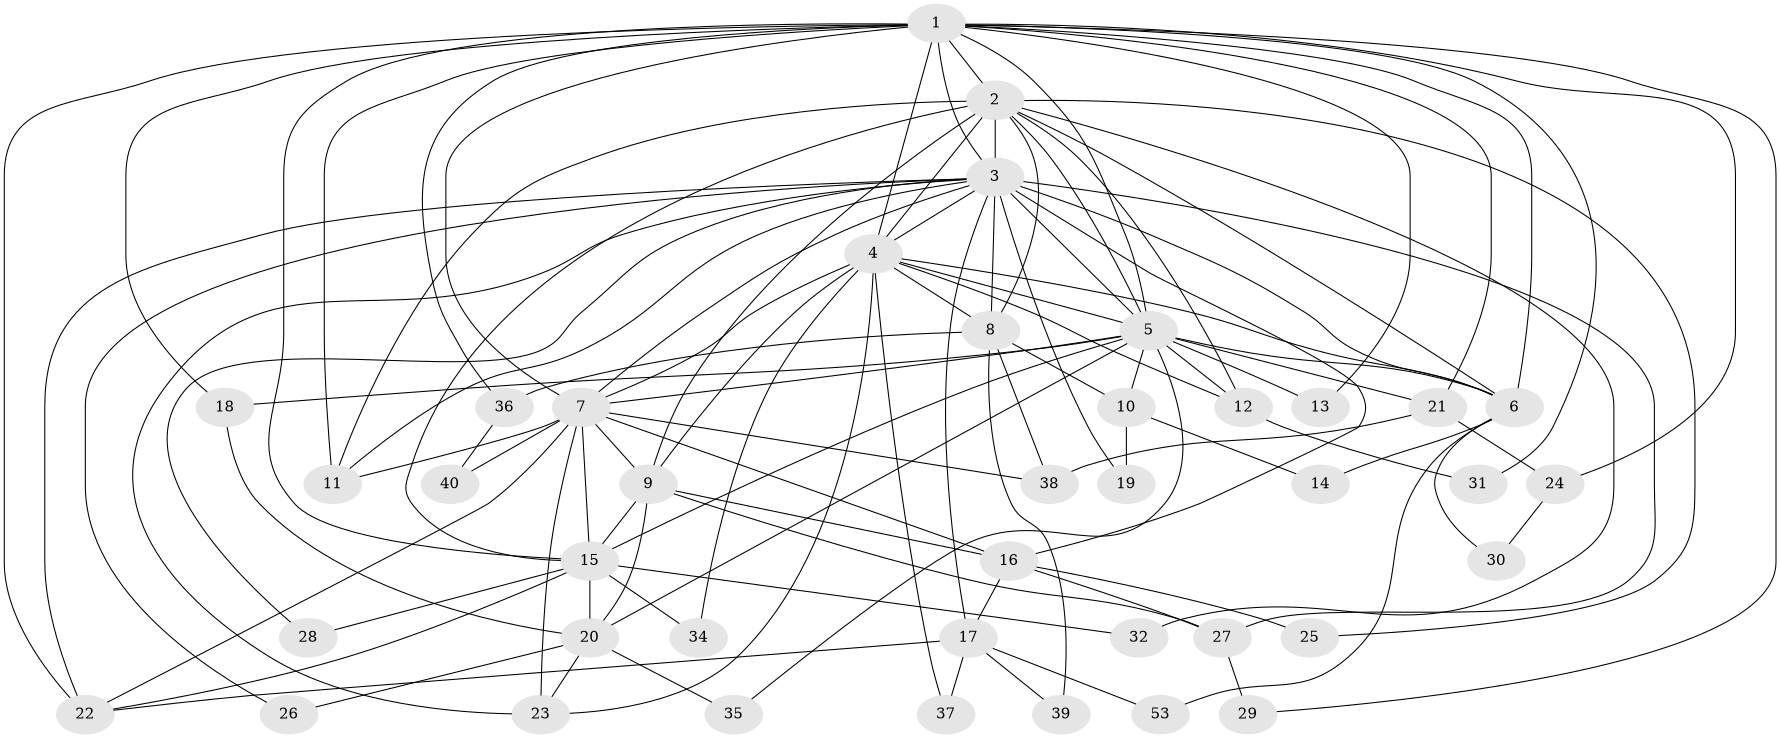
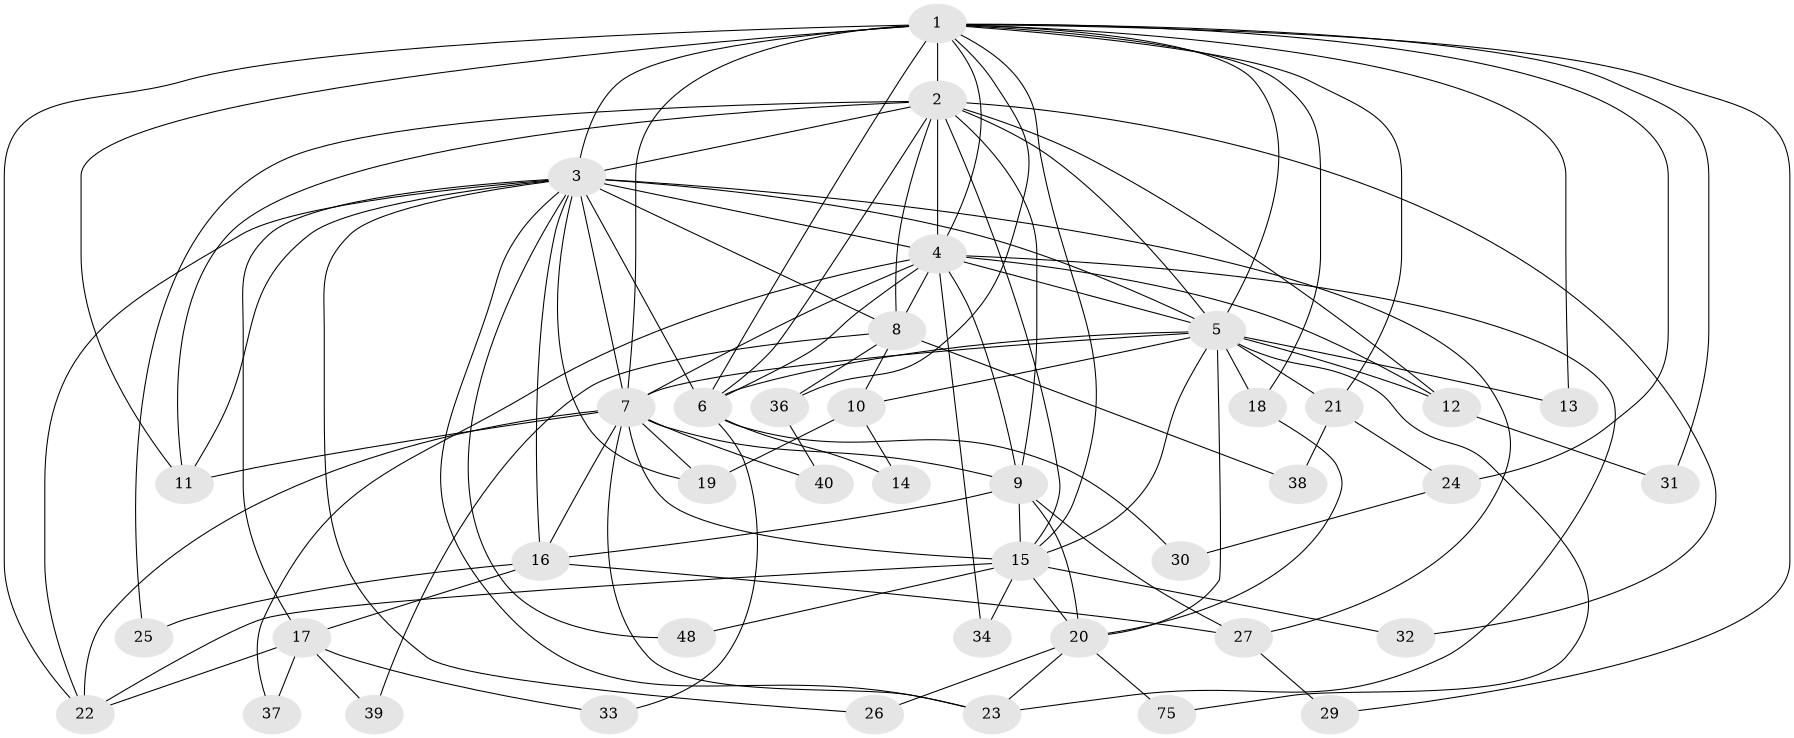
(816, 446) -> (667, 446)
(308, 638) -> (687, 638)
(734, 715) -> (1167, 715)
(1161, 715) -> (609, 715)
